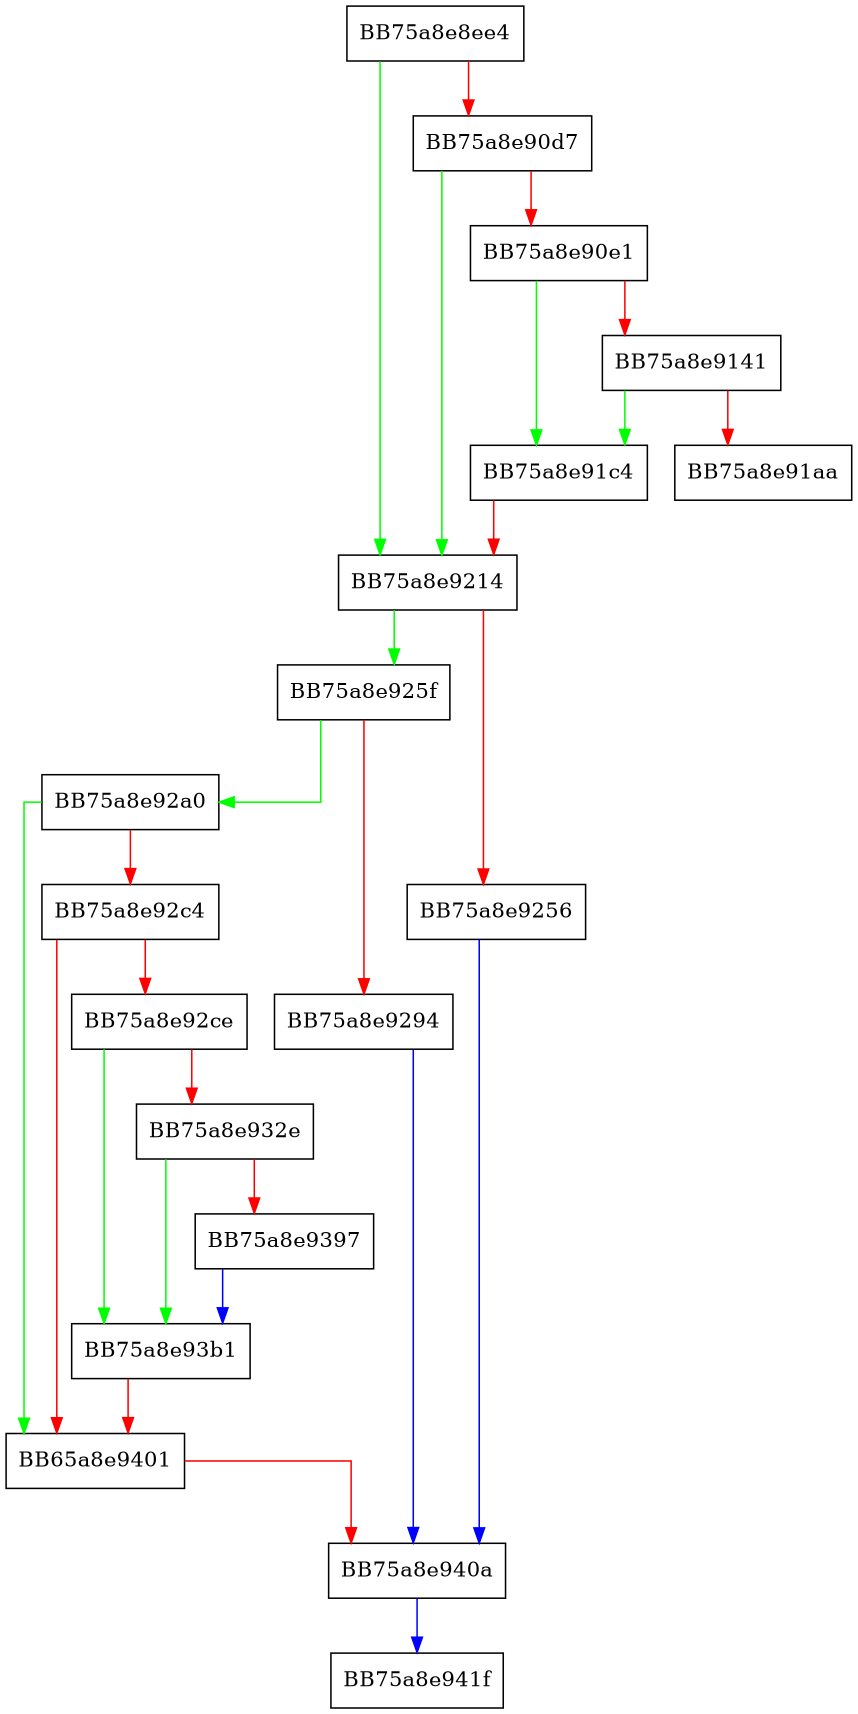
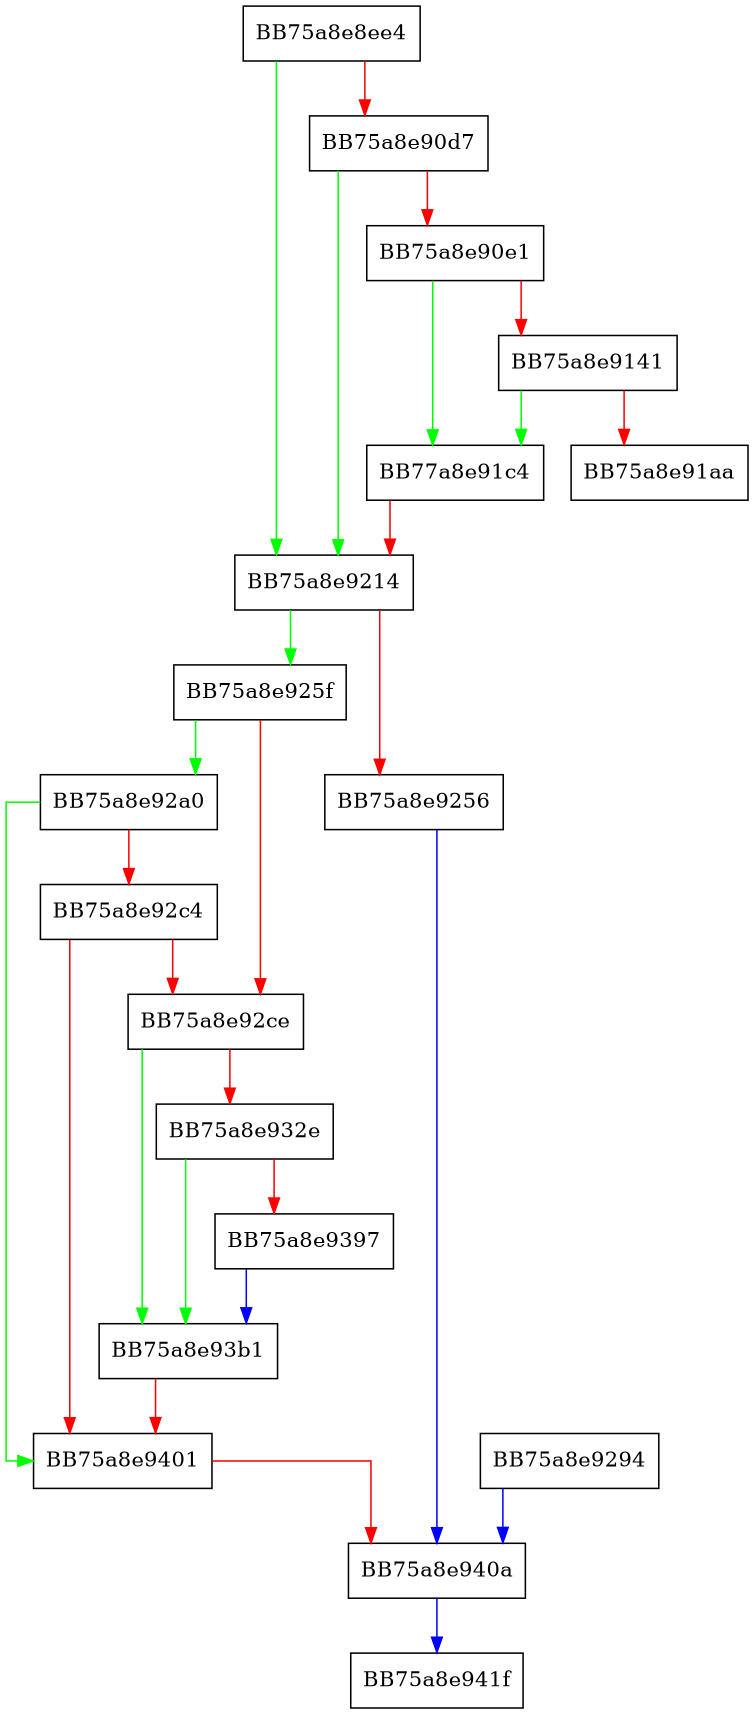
(559, 473) -> (455, 473)
(364, 849) -> (260, 849)
(95, 1461) -> (123, 1461)
